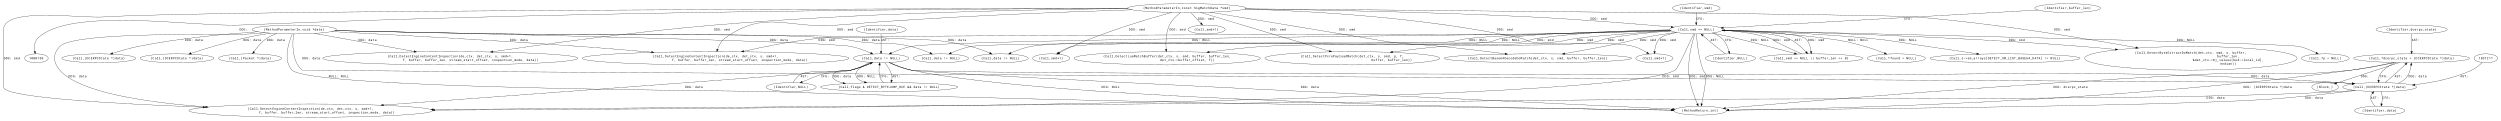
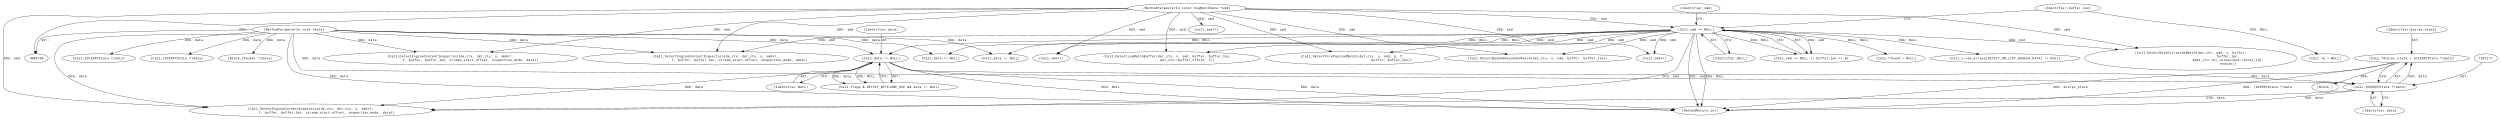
none -> (139, 31)
(2020, 37) -> (2203, 27)
(1782, 40) -> (1782, 40)
(250, 58) -> (250, 58)
(339, 76) -> (339, 76)
